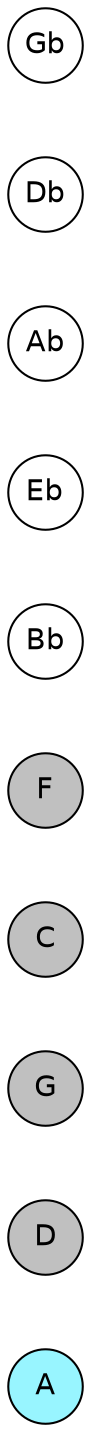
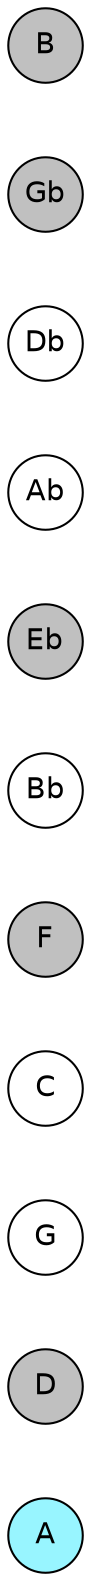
none -> (46, 46)
(46, 46) -> (46, 195)
(46, 493) -> (46, 642)
(46, 940) -> (46, 1089)
(46, 1089) -> (46, 1238)
